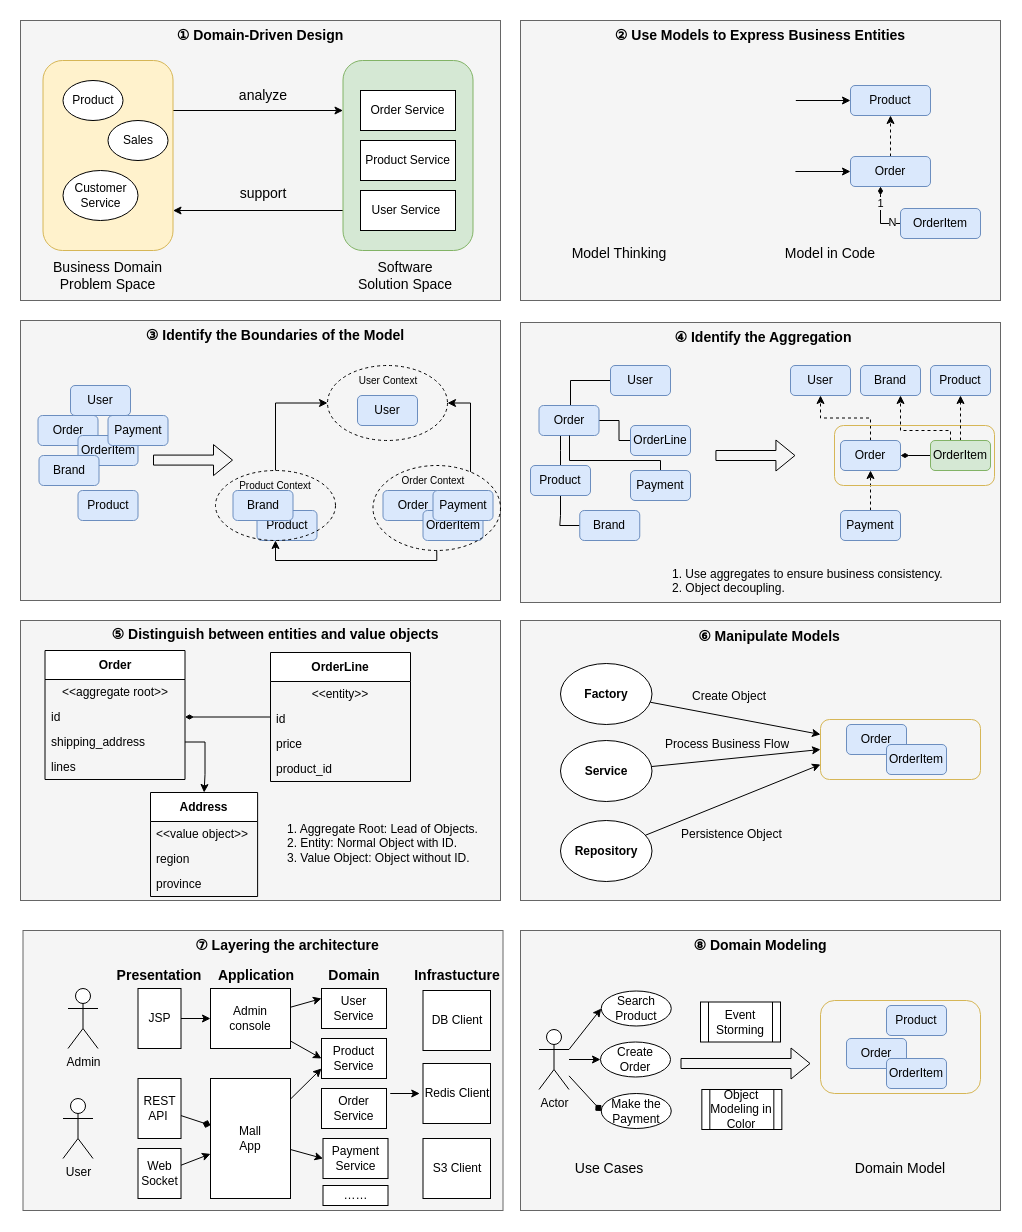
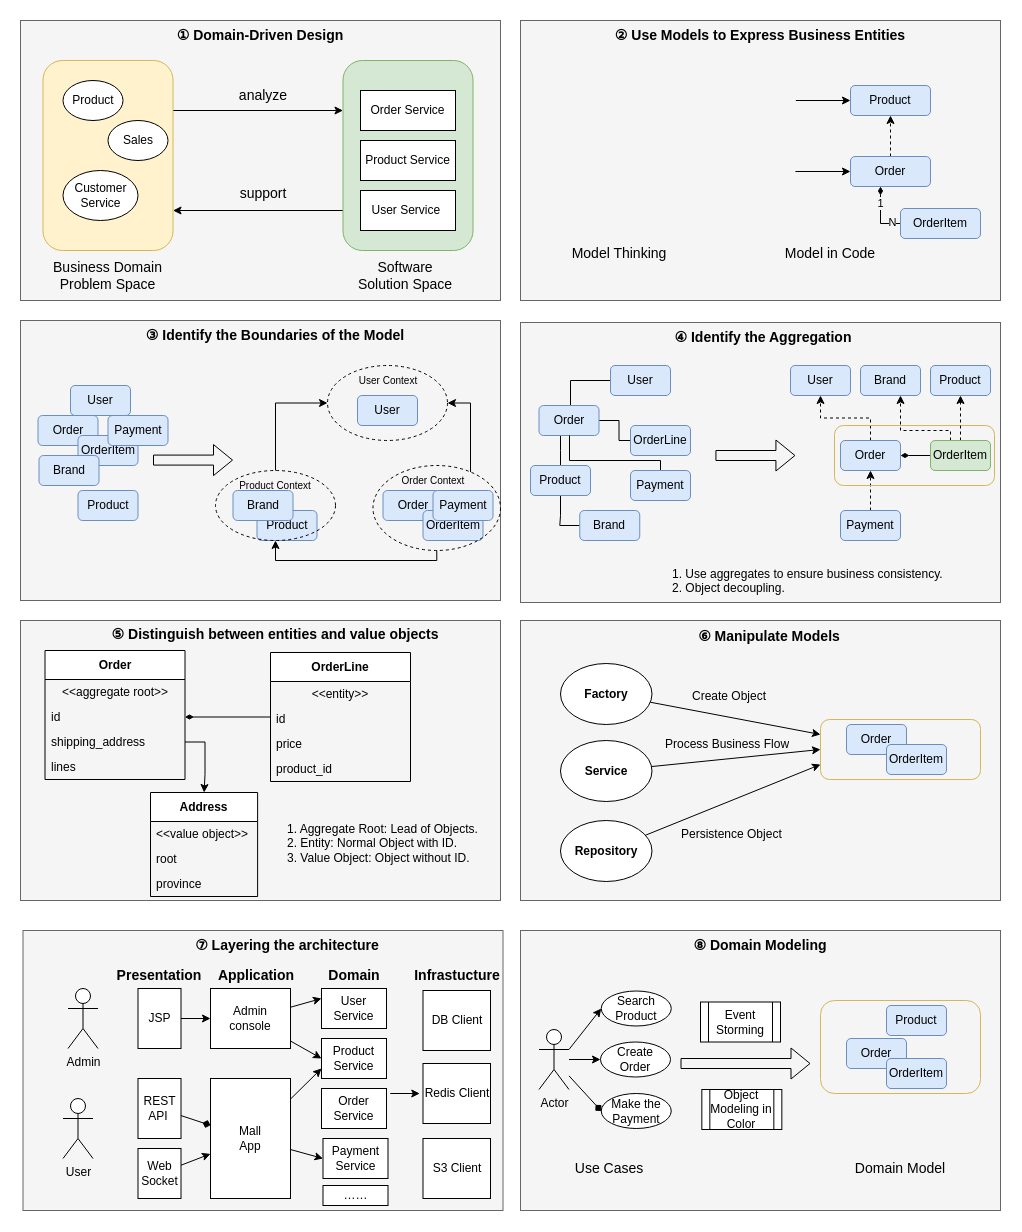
(175, 860) -> (170, 860)
